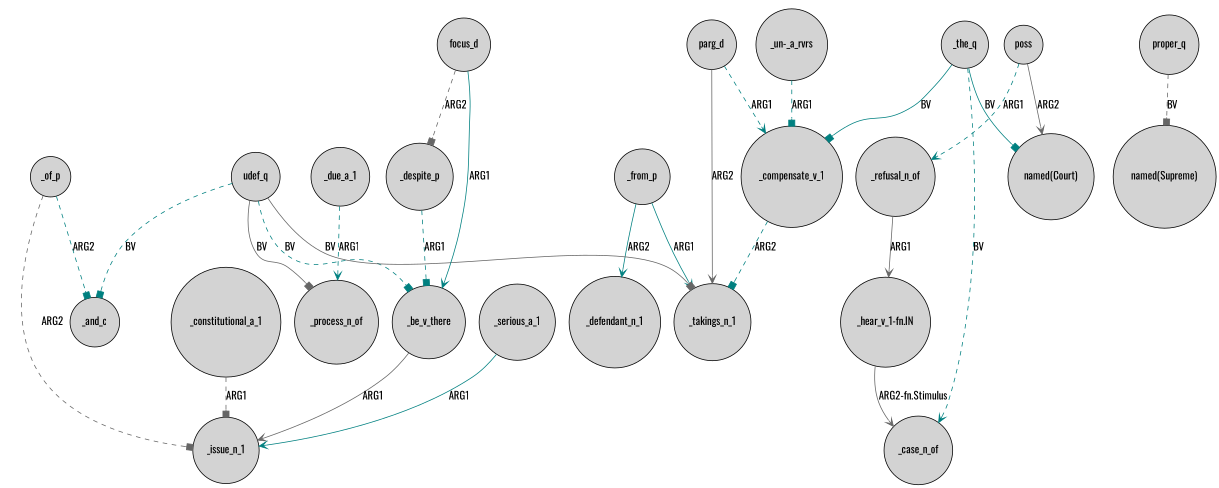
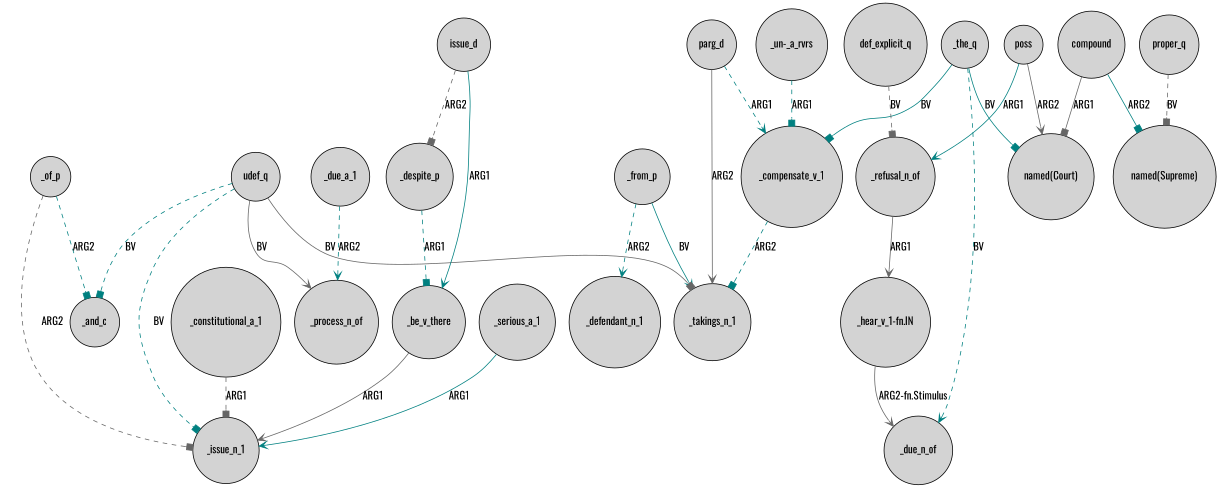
(464, 45) -> (464, 45)
none -> (886, 45)
none -> (1091, 45)
(993, 114) -> (993, 114)
(629, 236) -> (629, 236)
(350, 248) -> (350, 248)
(684, 248) -> (684, 248)
(258, 255) -> (258, 255)
(318, 264) -> (142, 297)
(918, 450) -> (918, 450)
